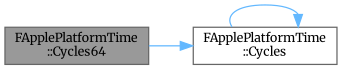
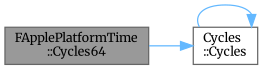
(265, 46) -> (225, 46)
